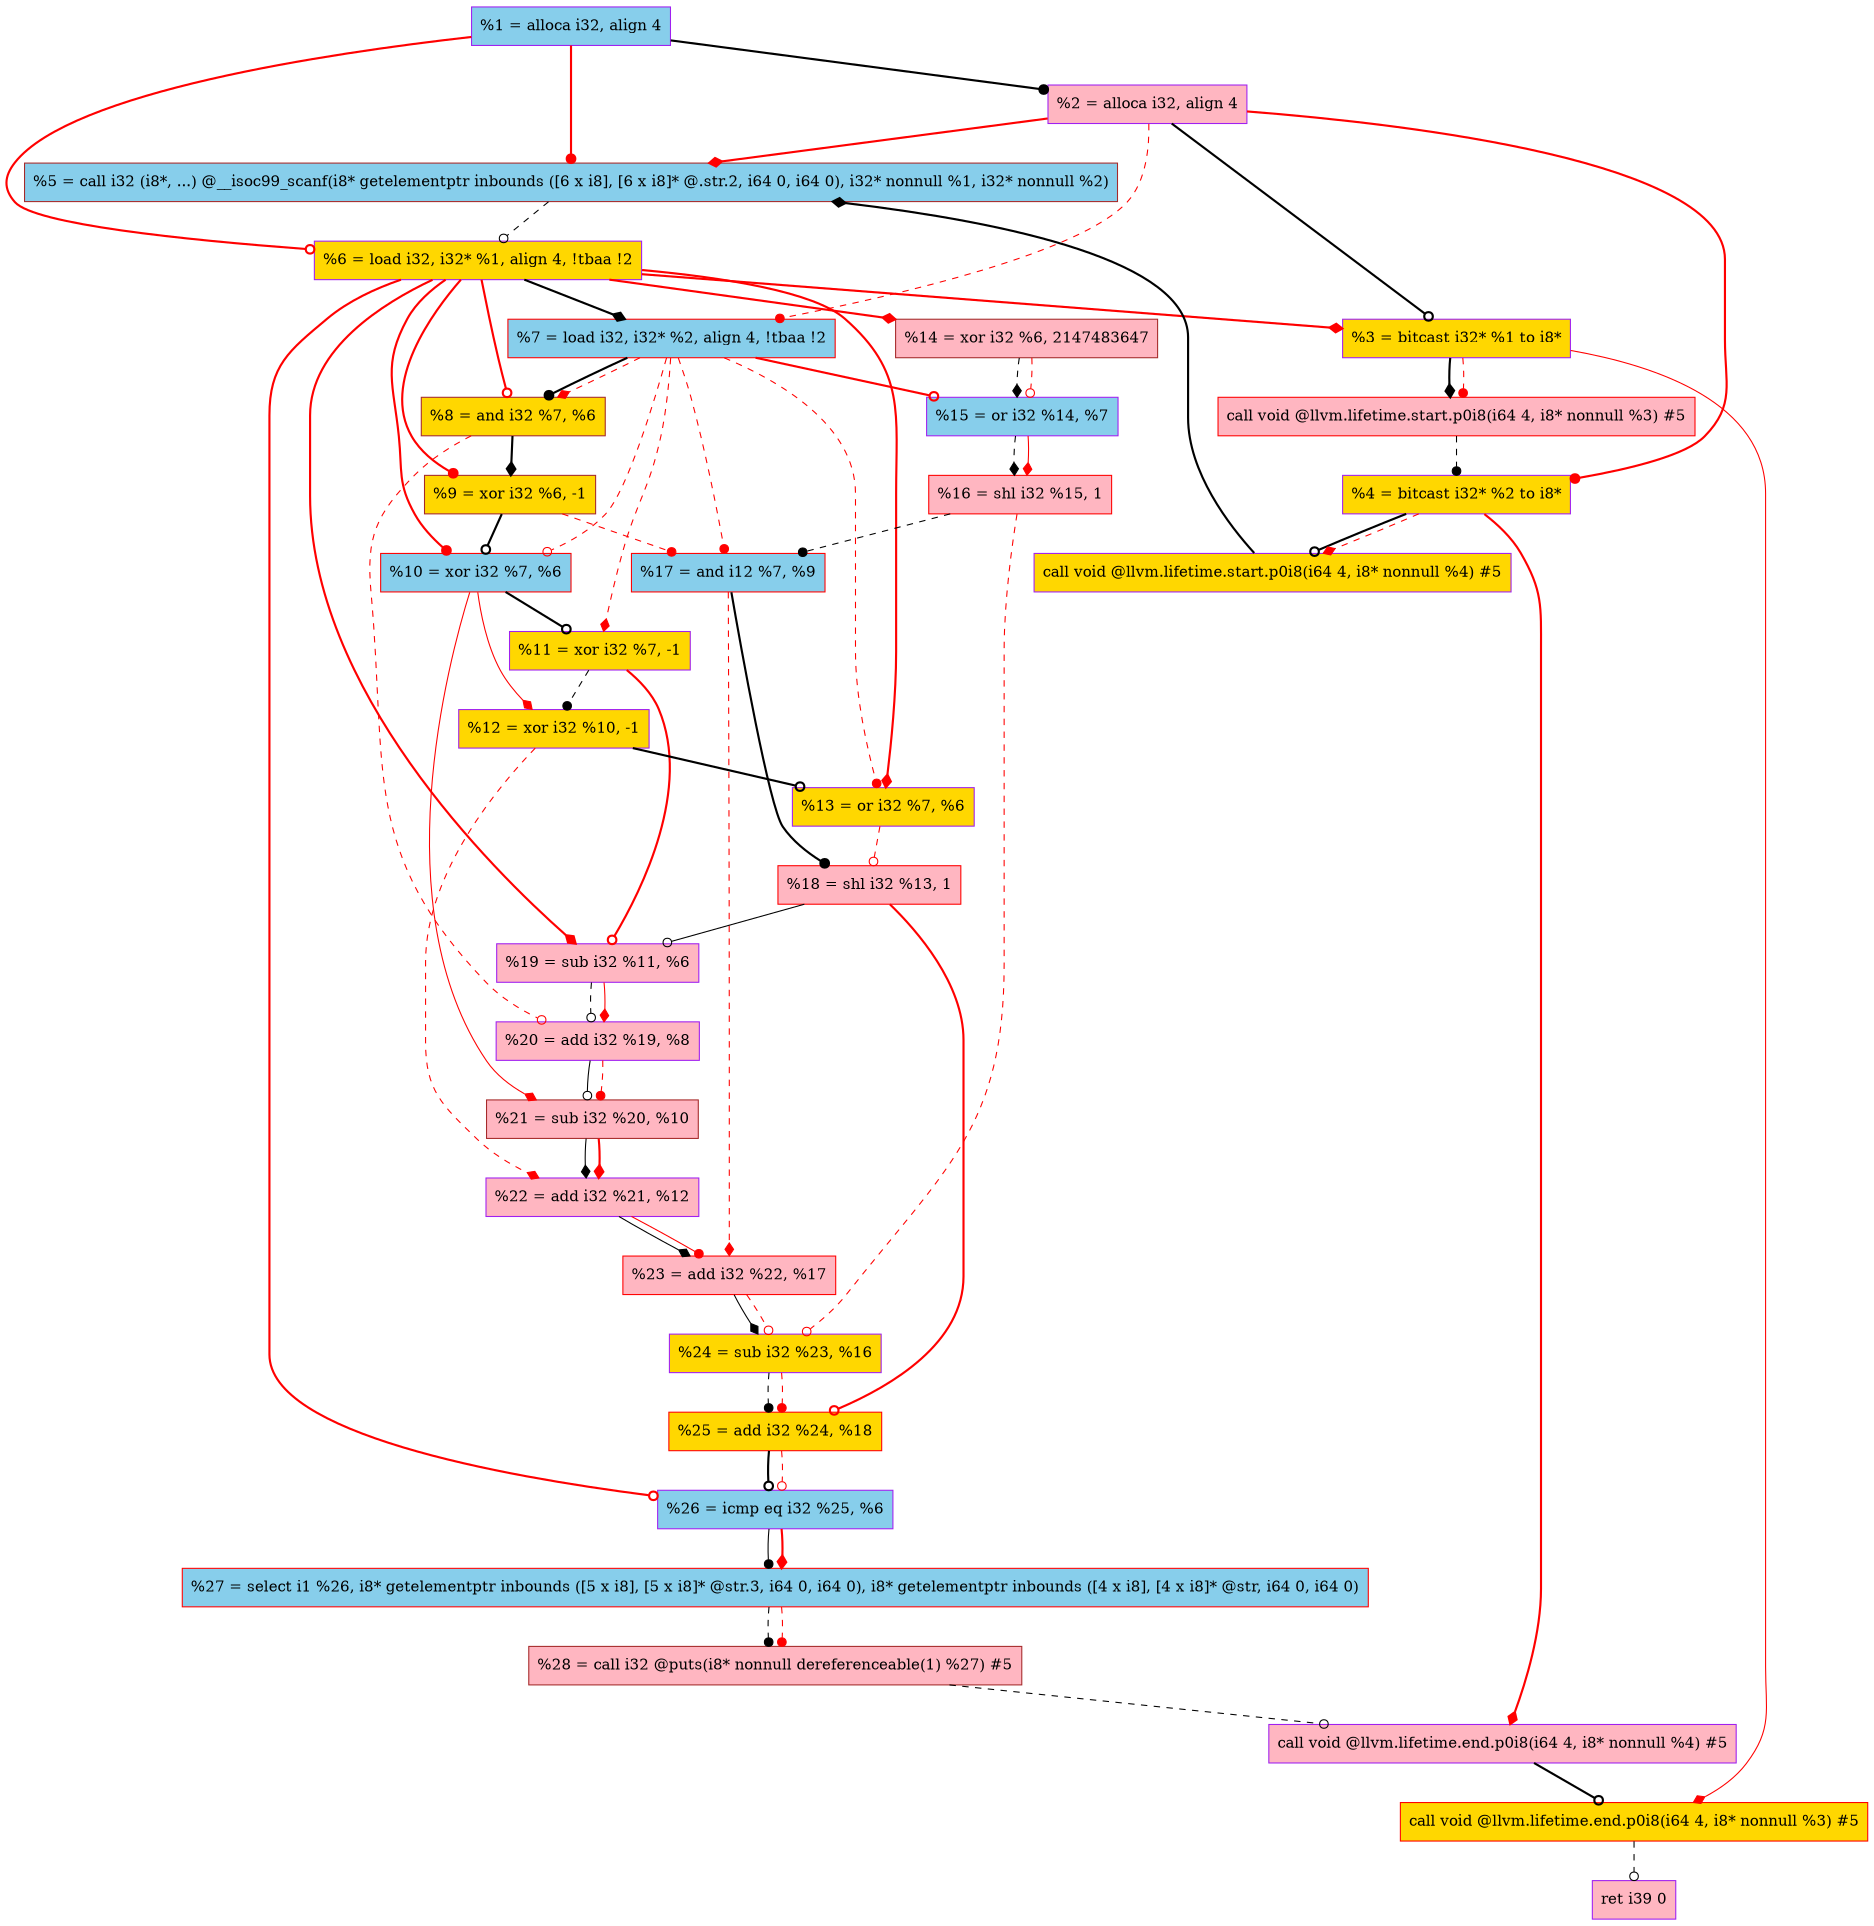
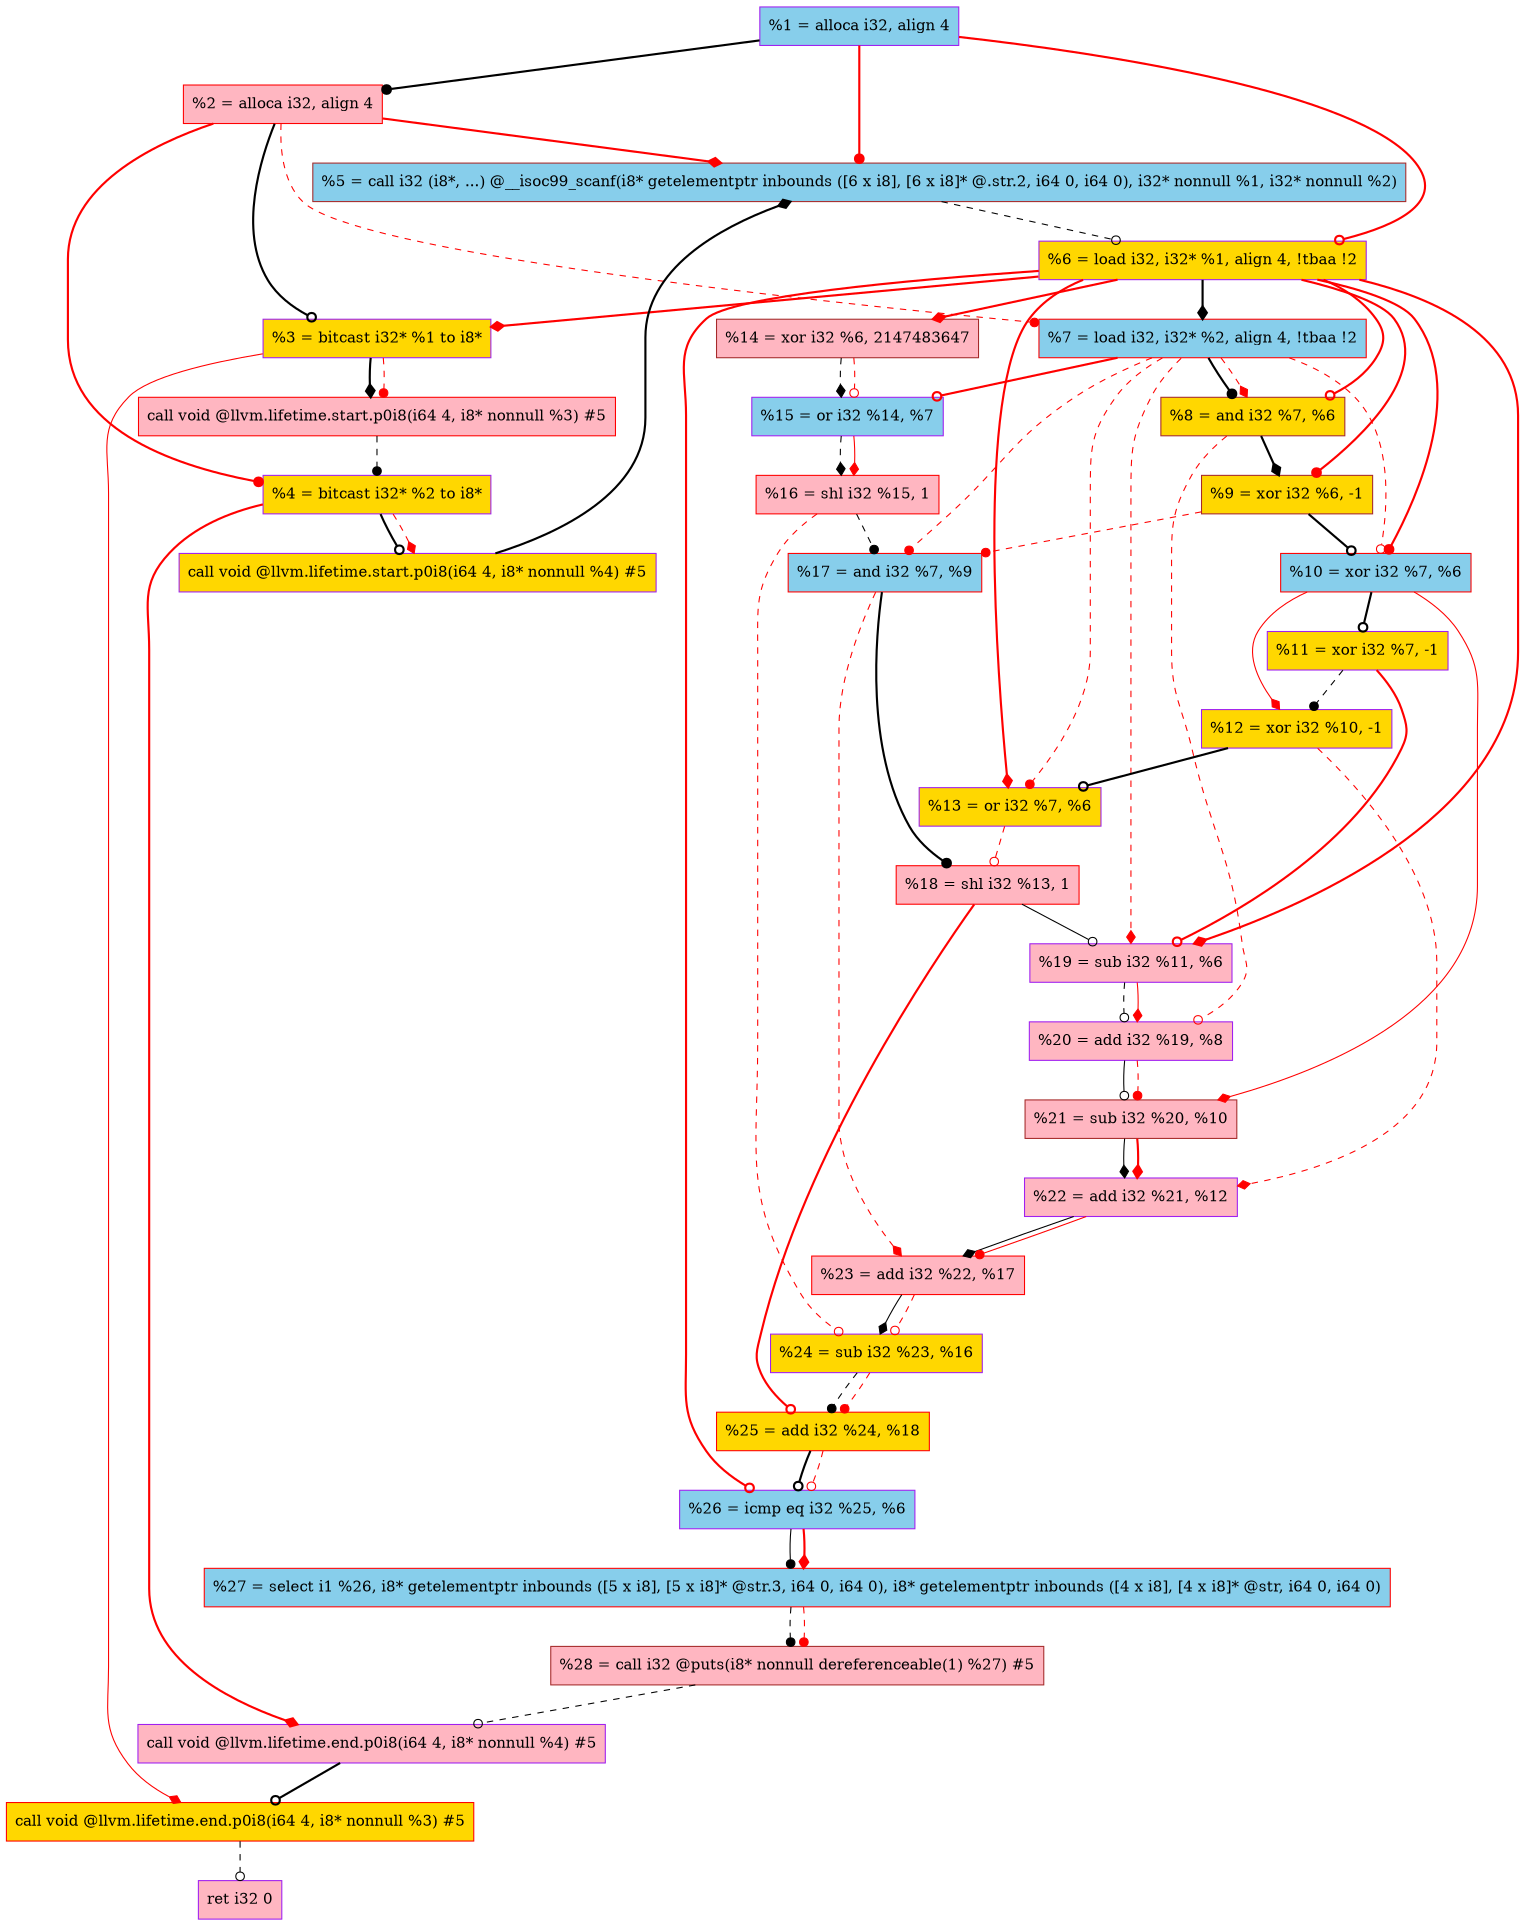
(1147, 104) -> (283, 104)
(645, 490) -> (1131, 637)
(728, 573) -> (885, 573)
(1634, 1900) -> (240, 1900)
